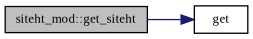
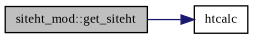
(221, 20) -> (221, 20)
